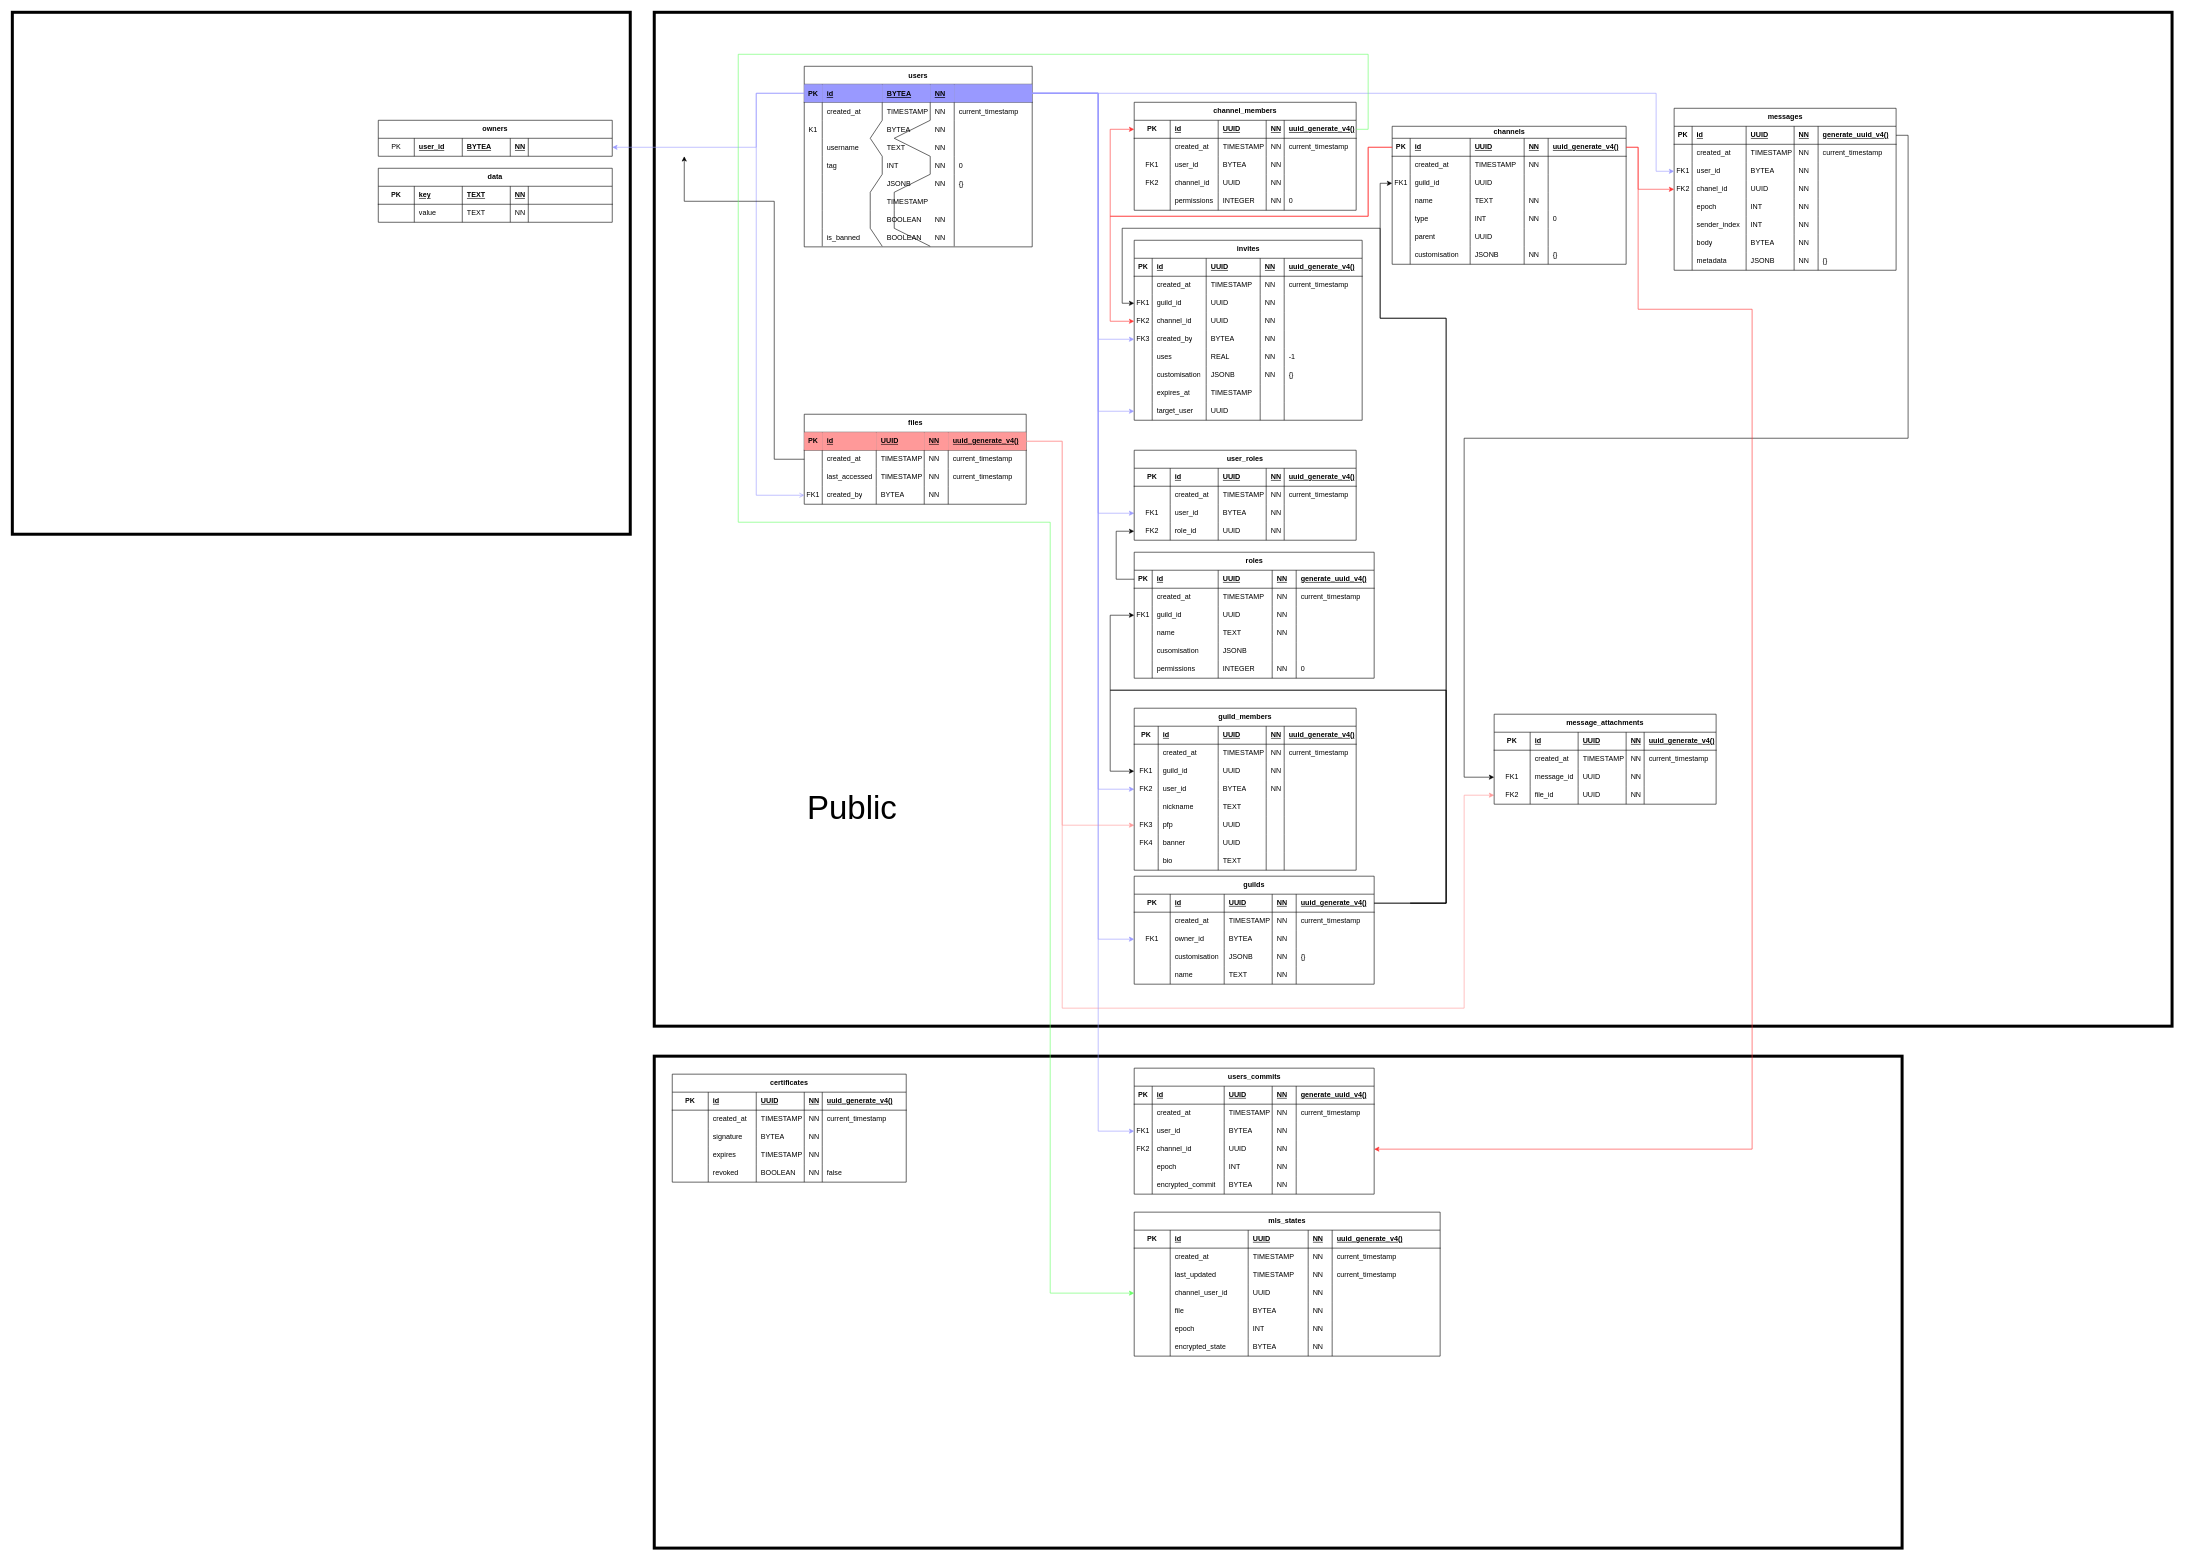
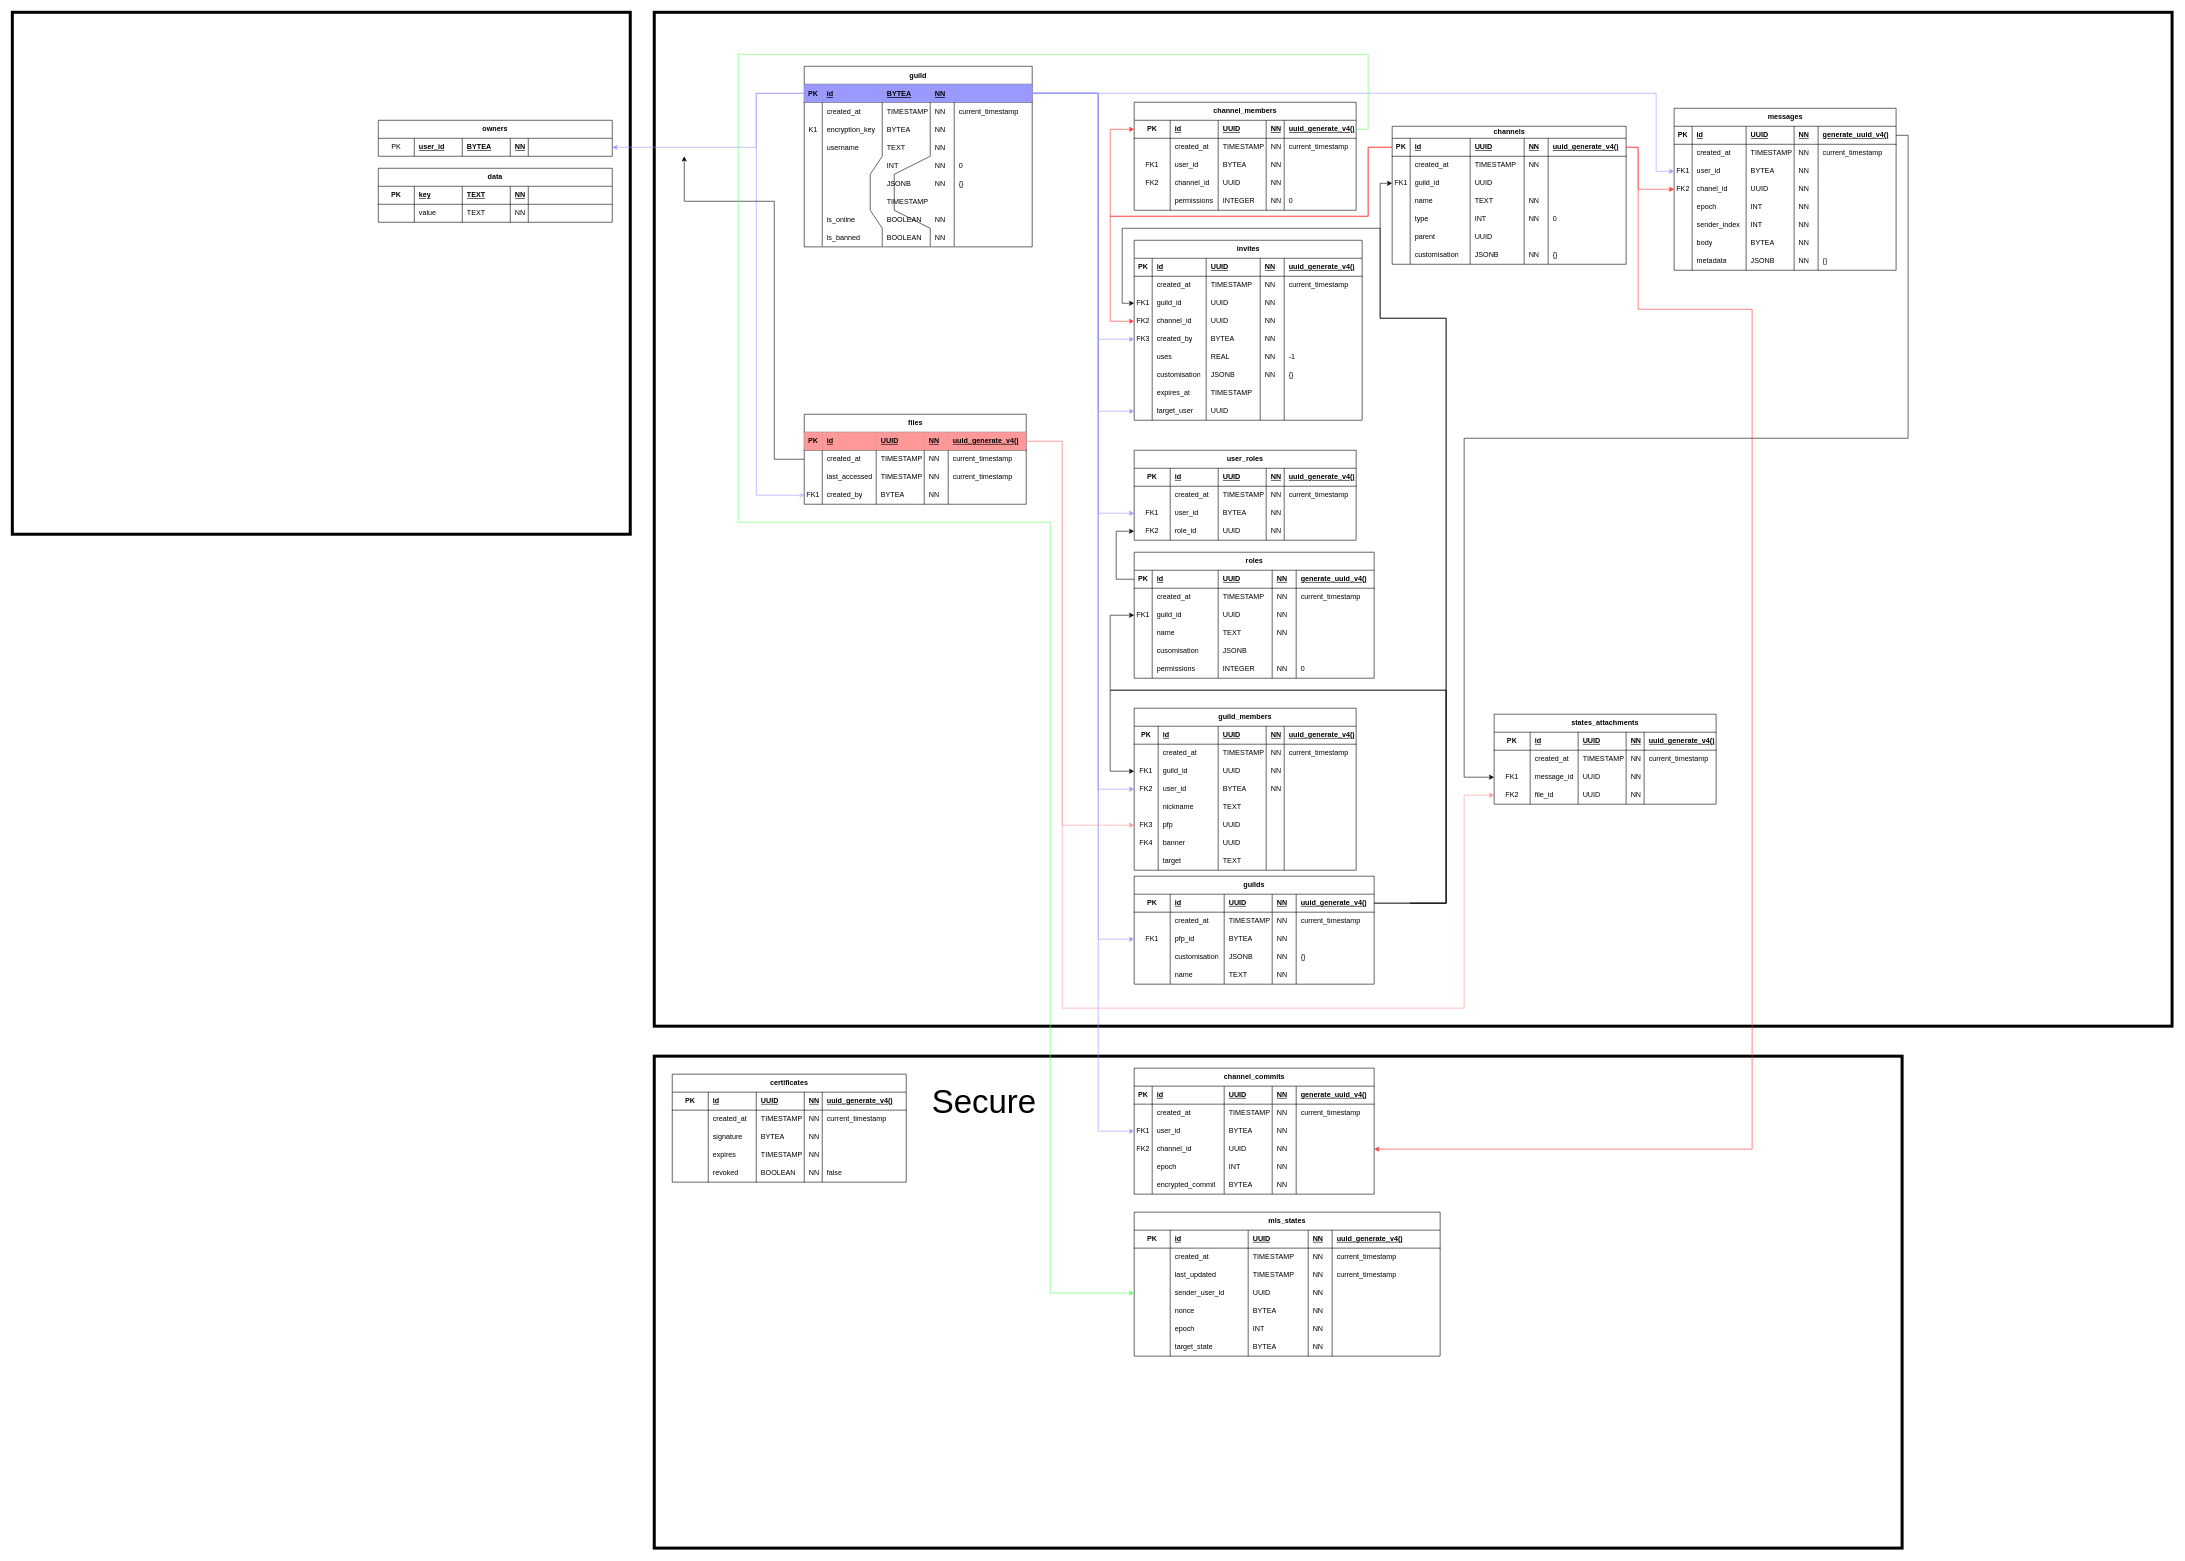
(918, 76) -> (918, 76)
none -> (852, 129)
(852, 165) -> none
none -> (852, 219)
(1605, 723) -> (1605, 723)
(852, 807) -> none
(1168, 861) -> (1175, 861)
(1190, 939) -> (1186, 939)
(1255, 1077) -> (1255, 1077)
none -> (984, 1101)
(1203, 1293) -> (1202, 1293)
(1181, 1311) -> (1185, 1311)
(1205, 1347) -> (1199, 1347)
